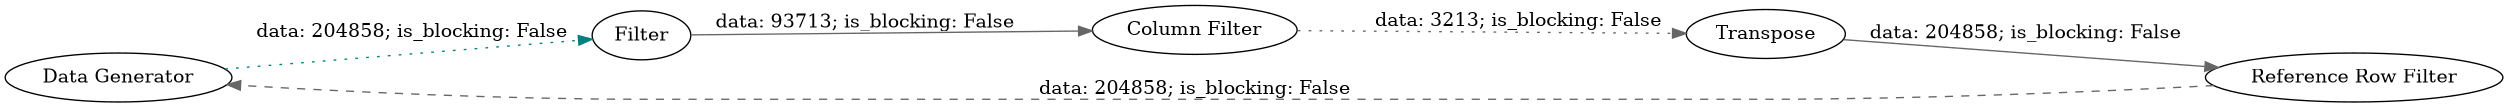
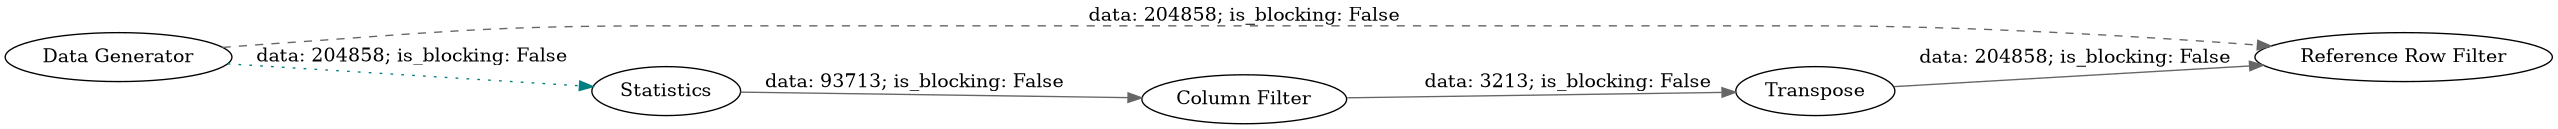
(1485, 32) -> (1534, 95)
(641, 35) -> (666, 91)
(1227, 99) -> (1240, 26)
